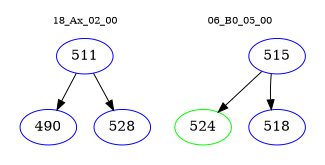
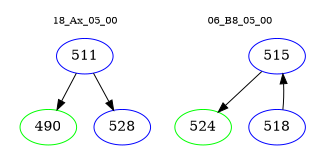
(85, 21) -> (85, 21)
(240, 21) -> (240, 21)
(271, 87) -> (284, 97)
(48, 127) -> (48, 127)
